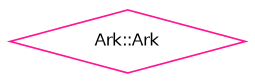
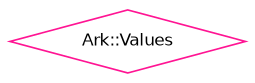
(128, 41) -> (128, 41)
